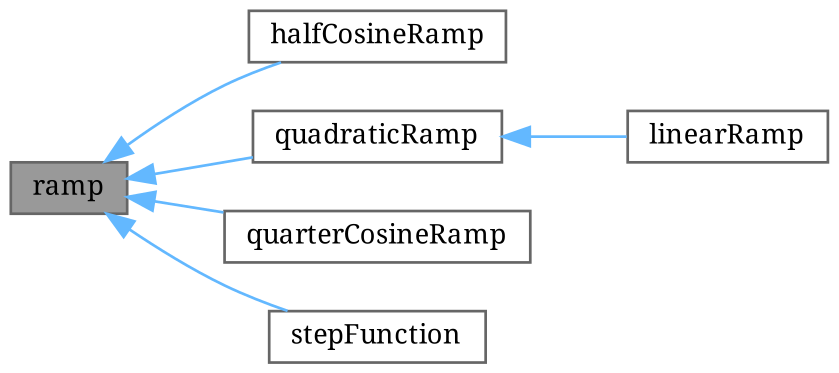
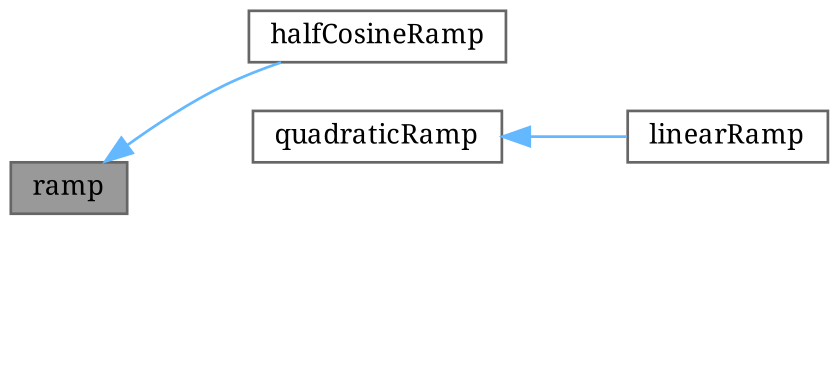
(204, 166) -> none
(377, 237) -> none
(377, 337) -> none
